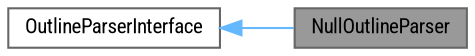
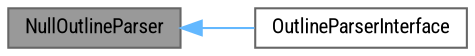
(268, 28) -> (228, 28)
